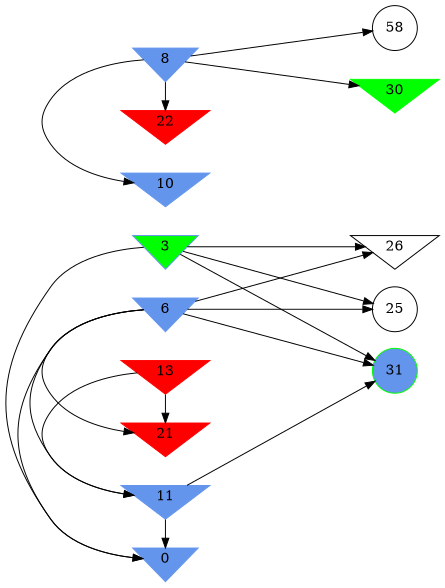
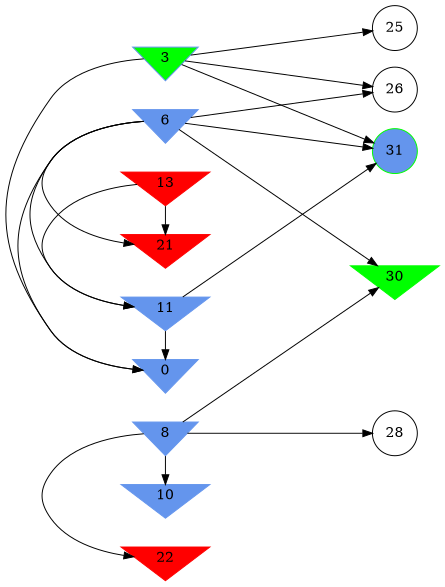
(395, 28) -> (395, 433)
(395, 247) -> (395, 90)
(266, 309) -> (274, 195)
